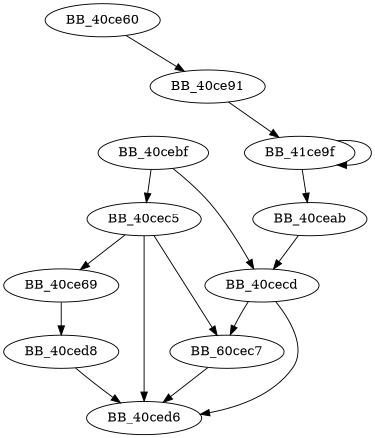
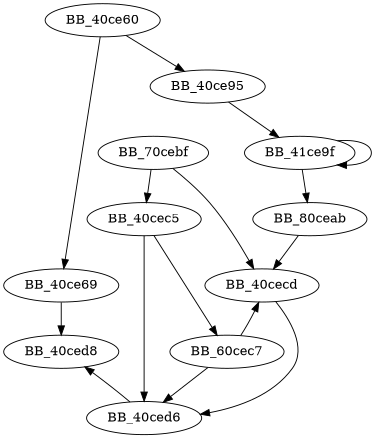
(208, 87) -> (208, 87)
(153, 153) -> (153, 153)
(310, 219) -> (310, 219)
(106, 249) -> (83, 148)
(241, 314) -> (248, 323)
(94, 383) -> (112, 387)
